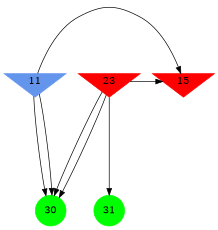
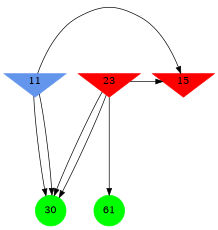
(109, 211) -> (109, 211)
